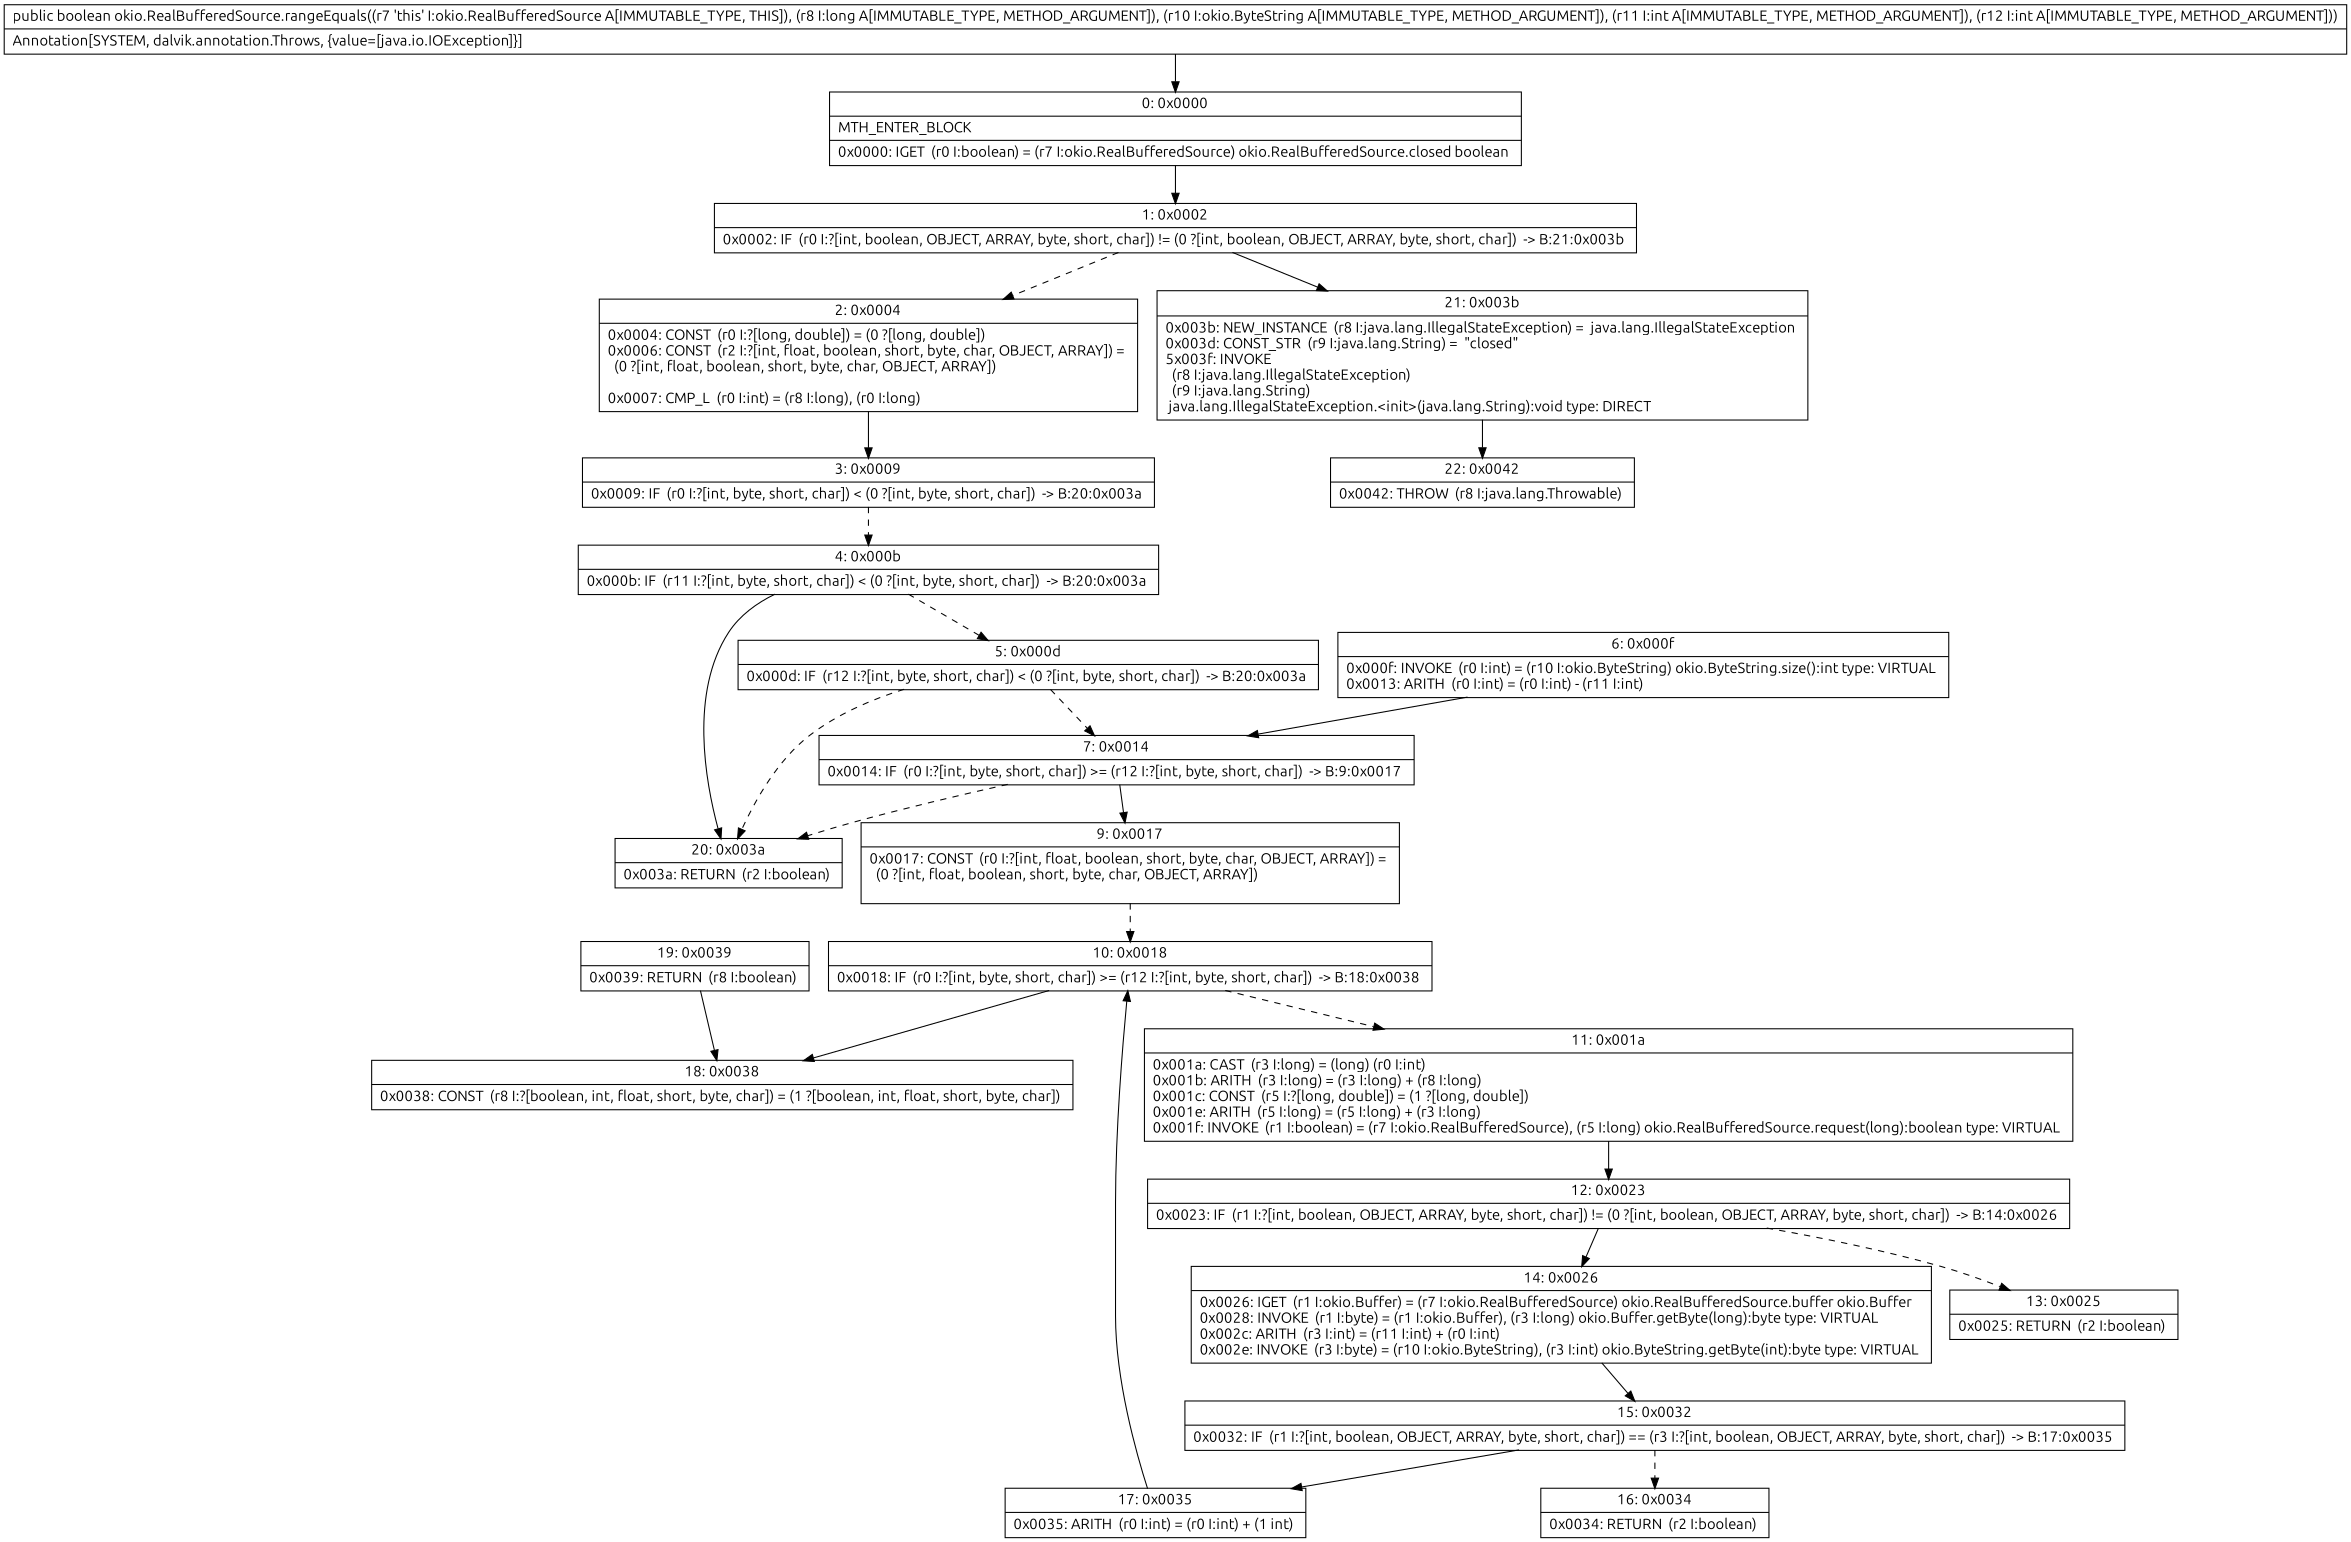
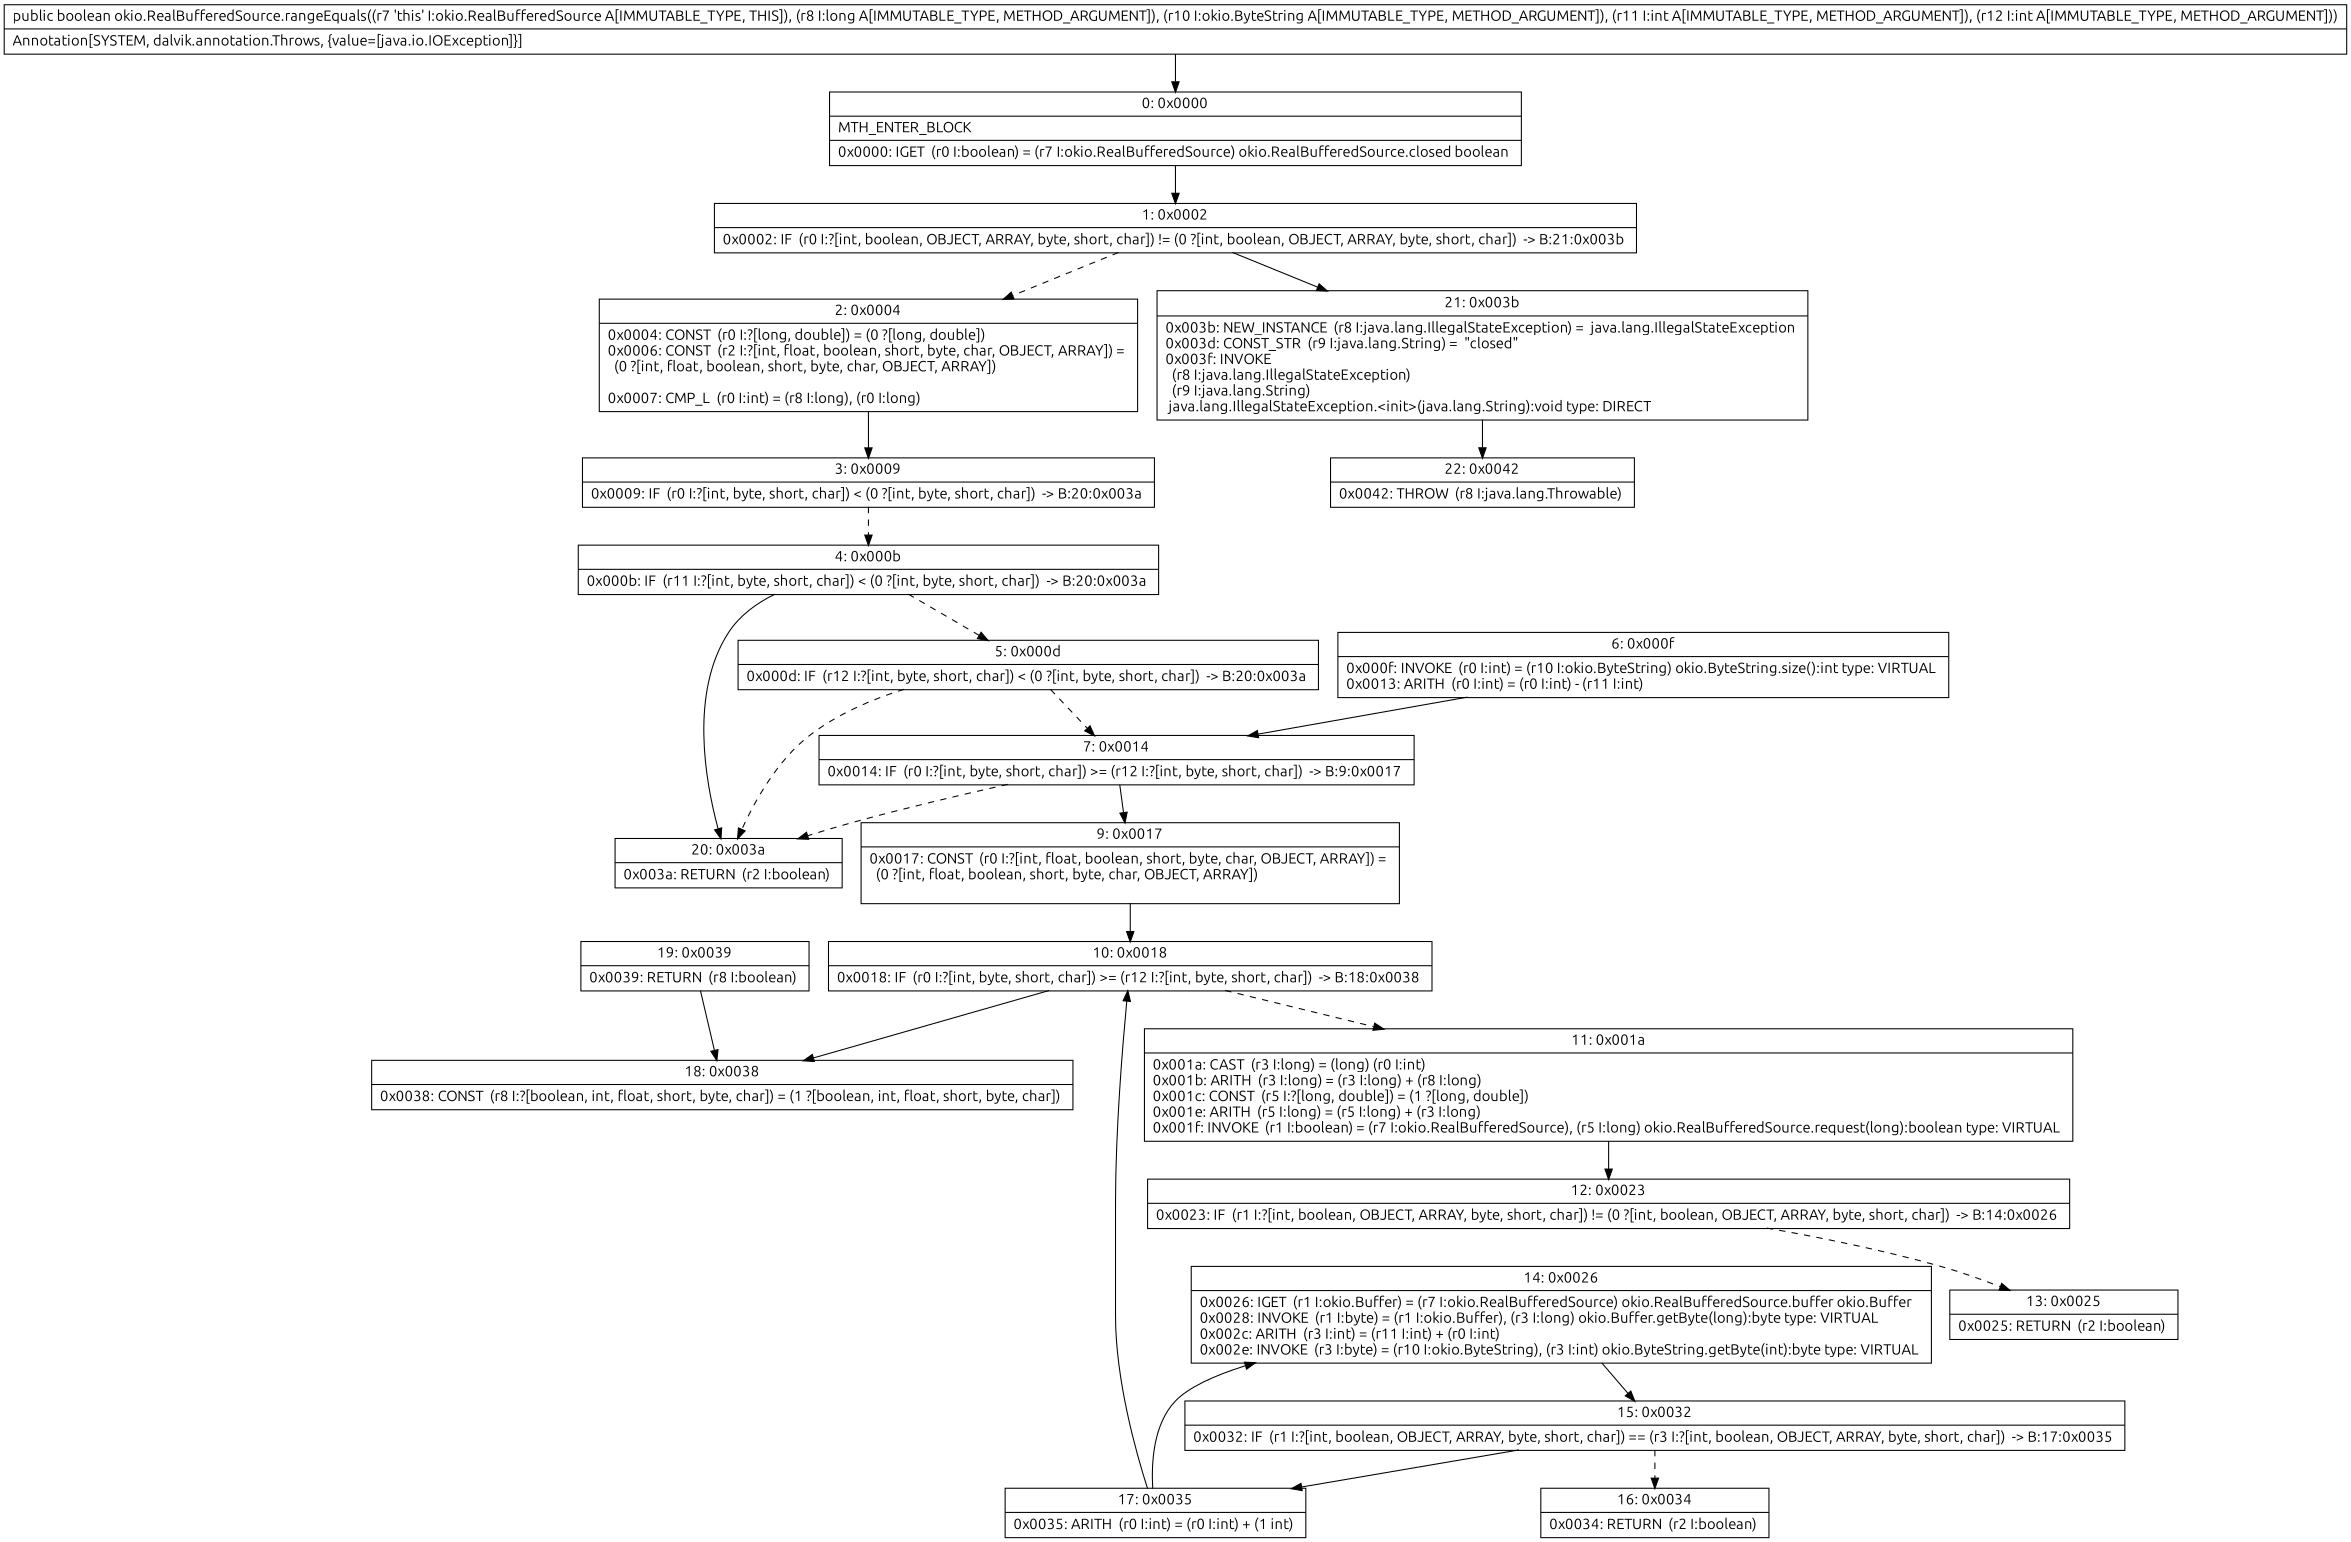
(1222, 360) -> (1222, 360)
(1130, 917) -> (1130, 917)
(1592, 1243) -> (1171, 1407)
